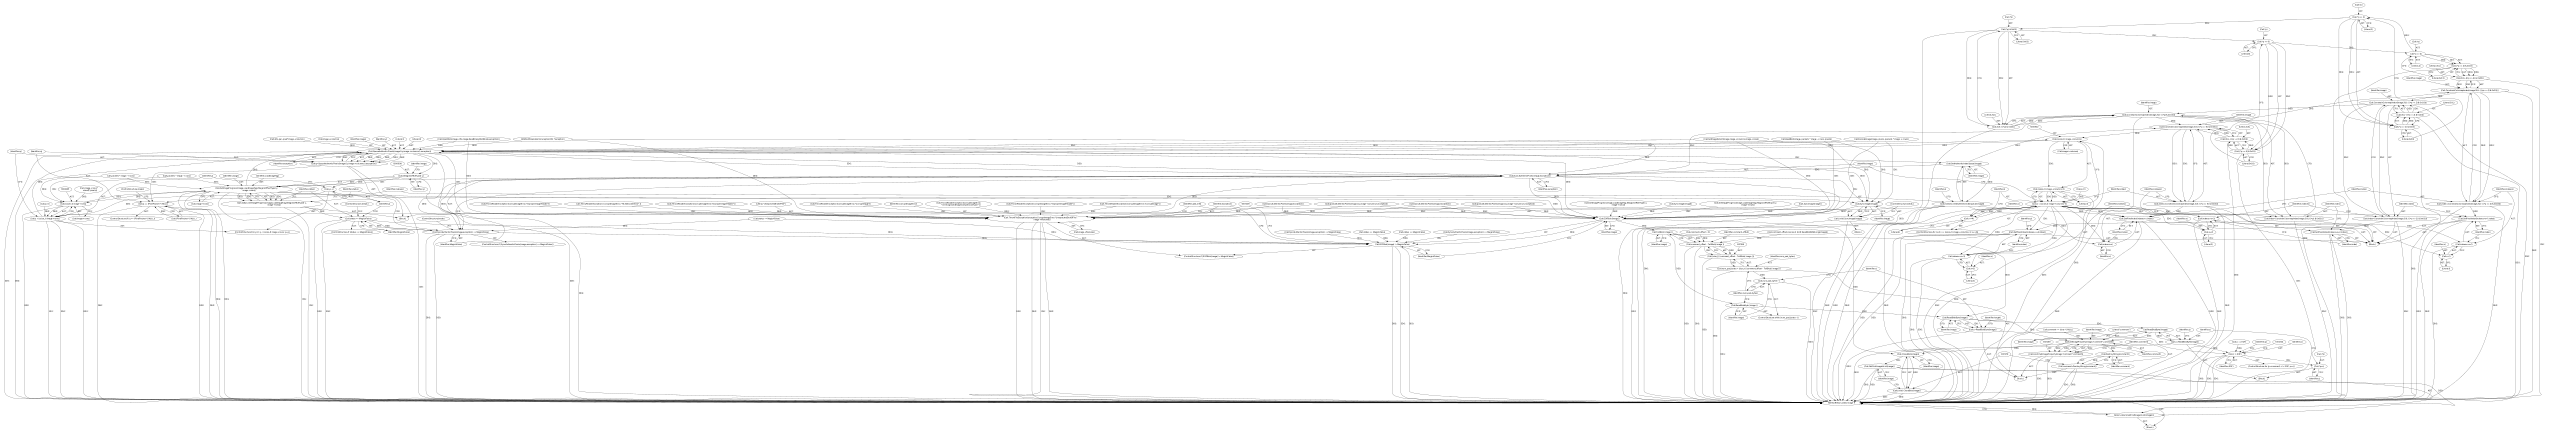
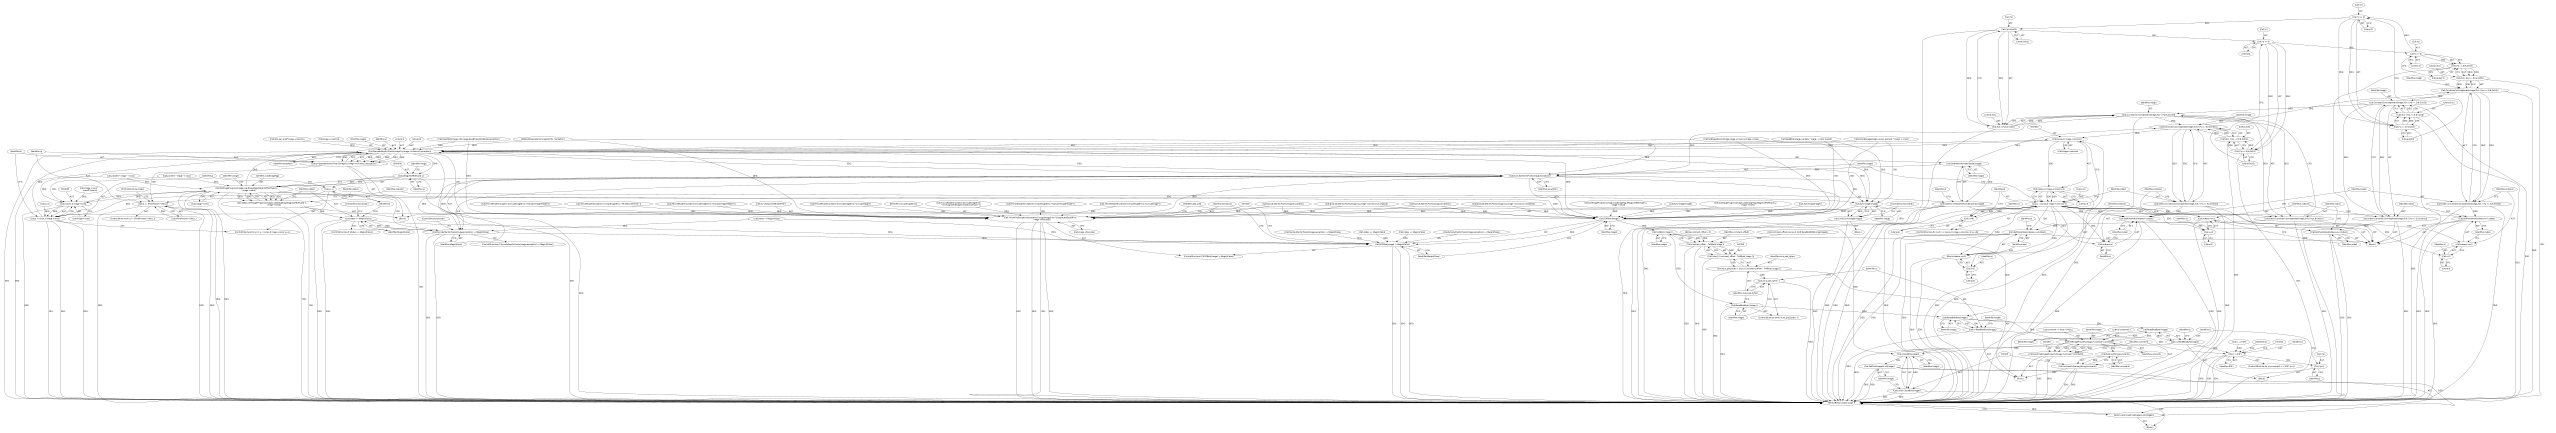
(1698, 232) -> (1698, 232)
(1956, 257) -> (1956, 257)
